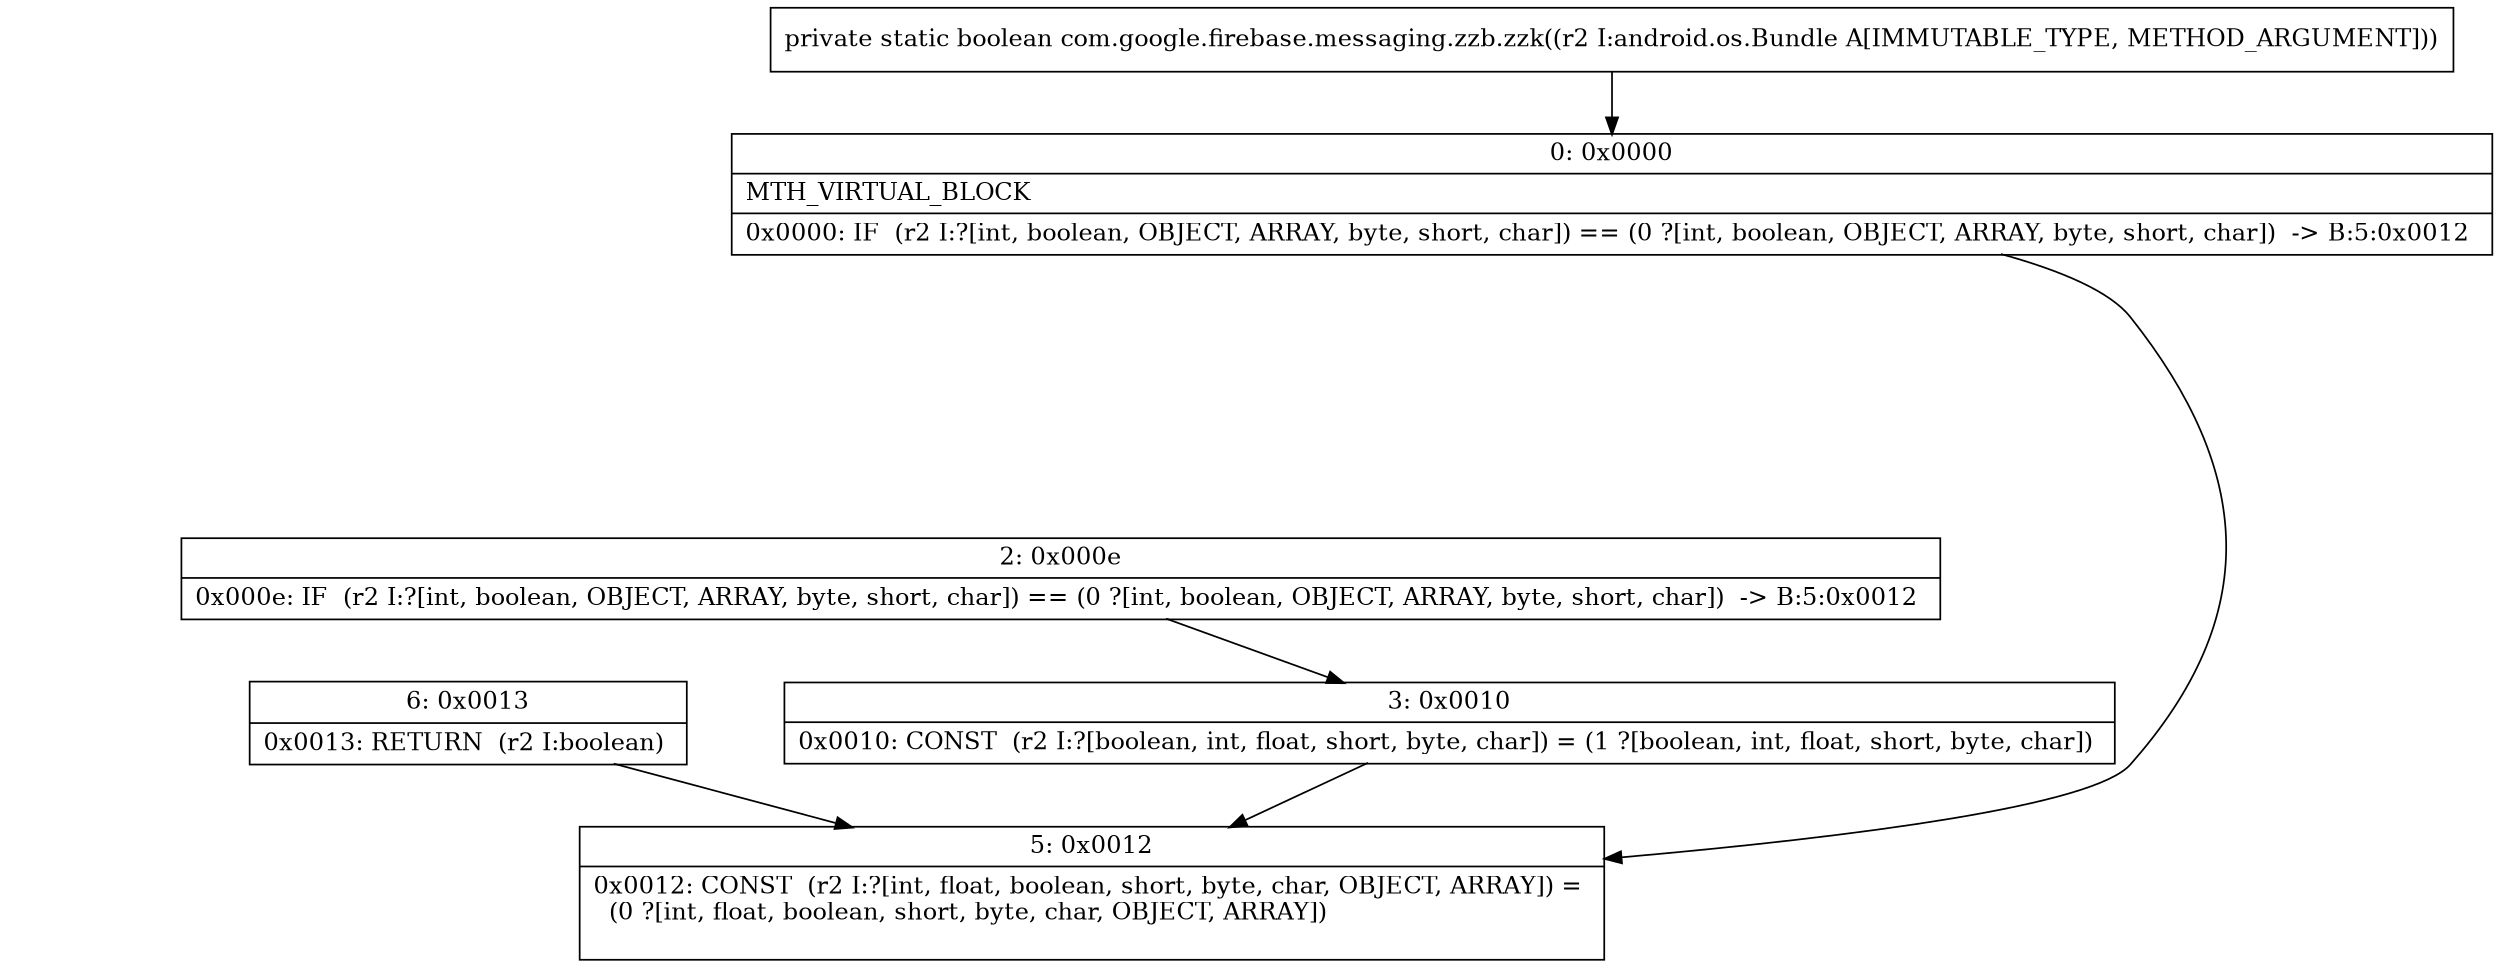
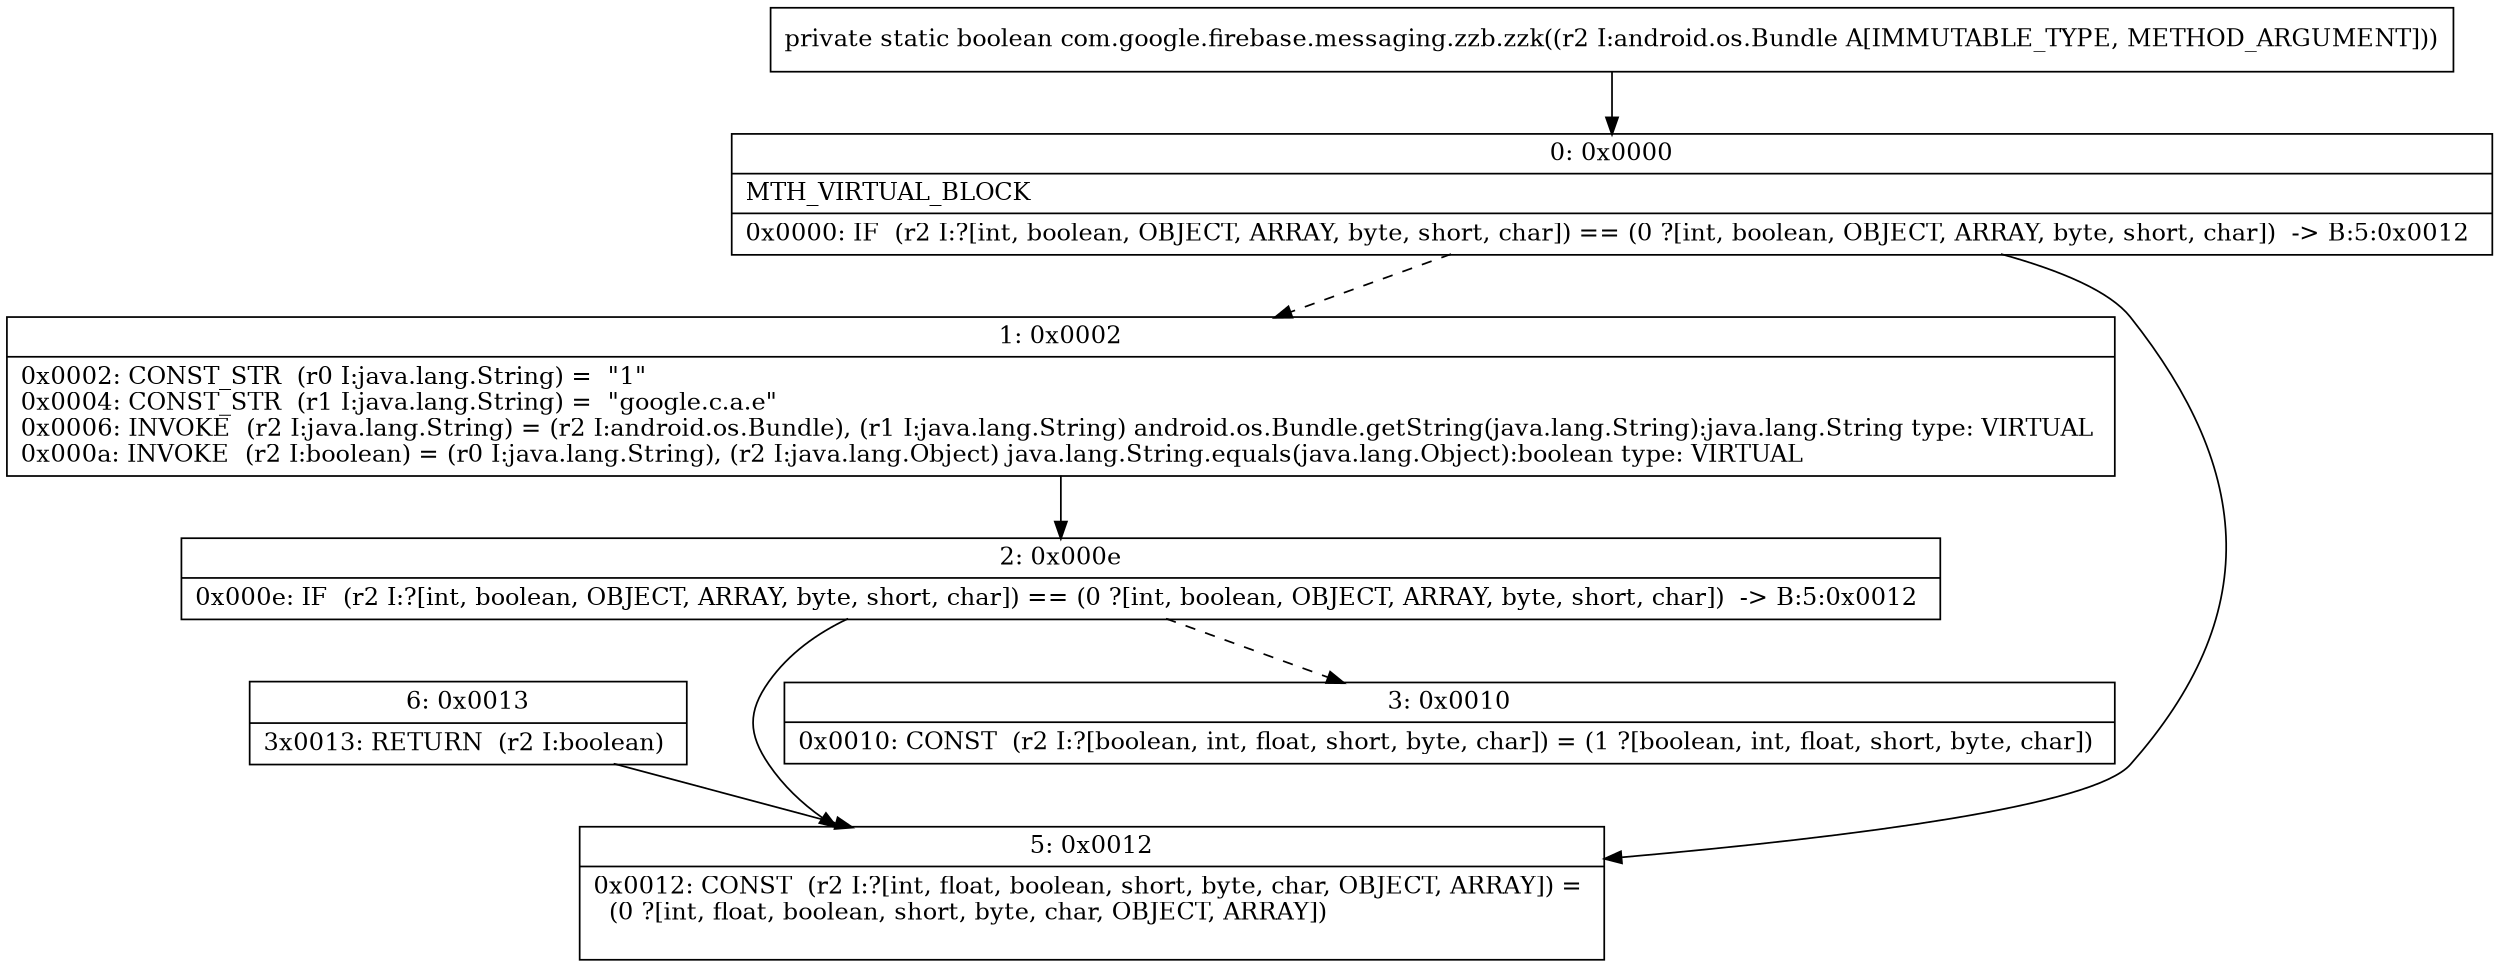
none -> (1061, 397)
(1247, 648) -> (1247, 648)
(468, 743) -> (468, 743)
(1307, 791) -> (755, 710)
